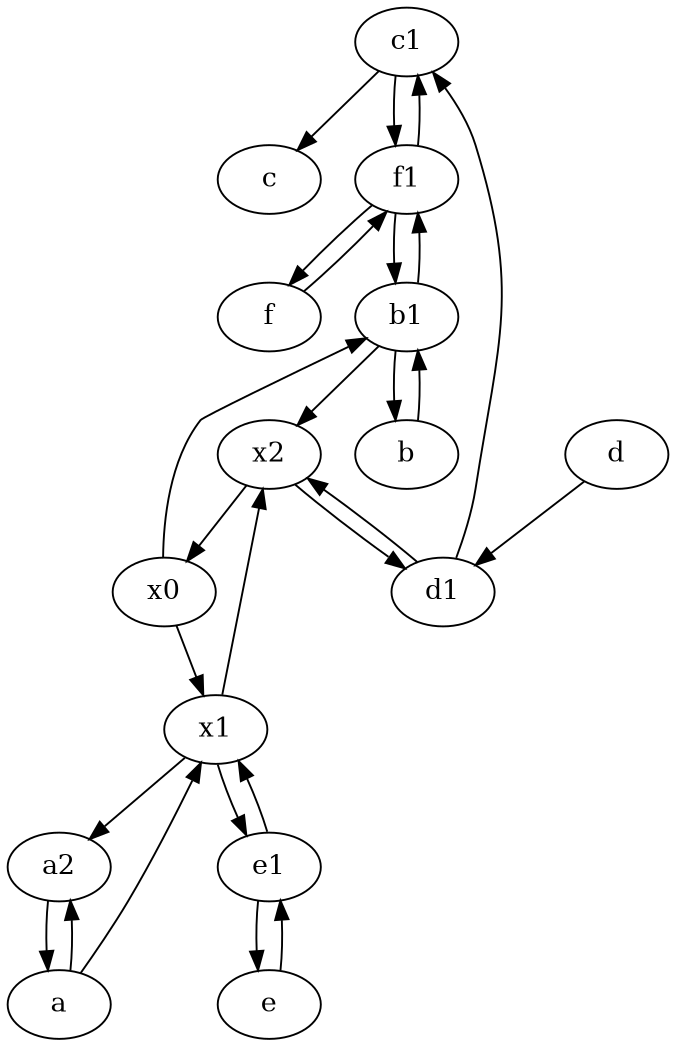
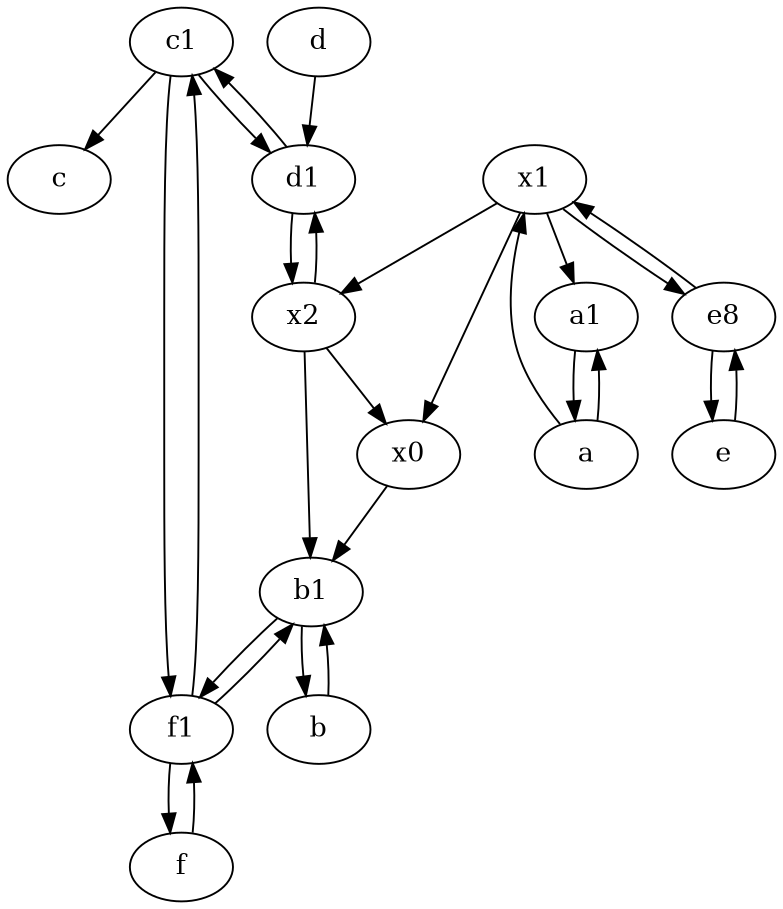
none -> (226, 107)
(345, 379) -> (307, 445)
(186, 651) -> (476, 308)
(59, 867) -> (586, 317)
(269, 867) -> (724, 317)
